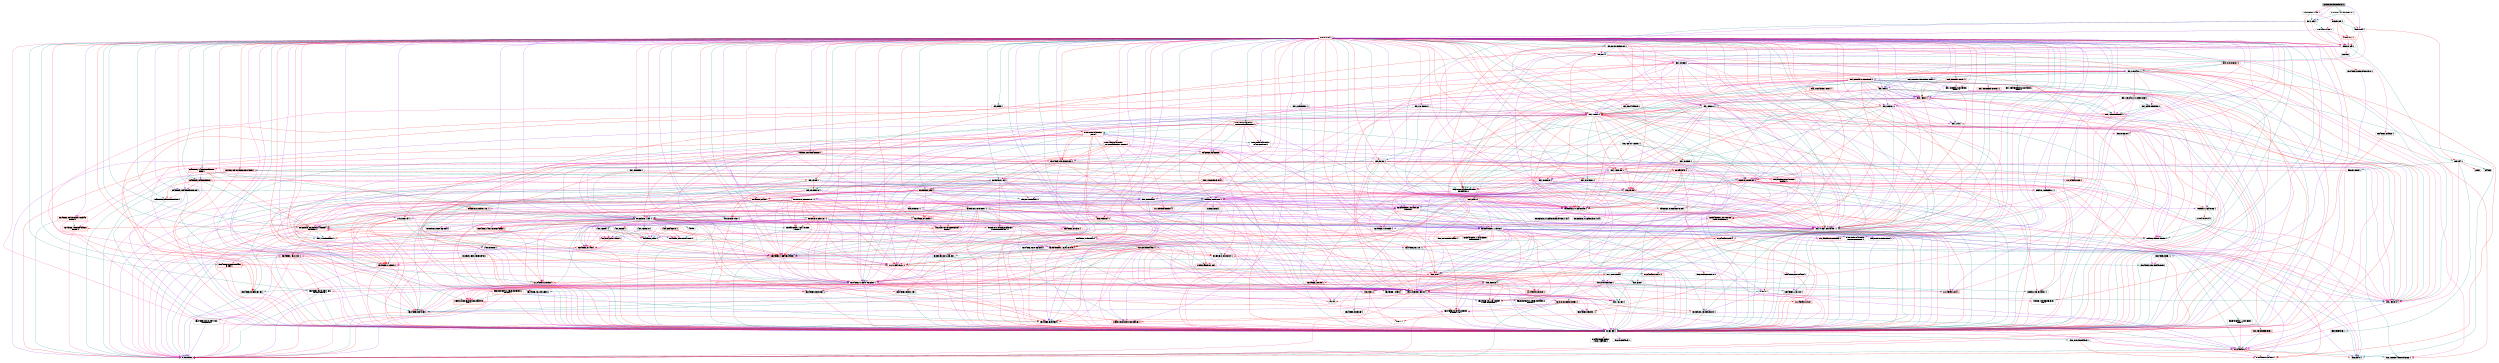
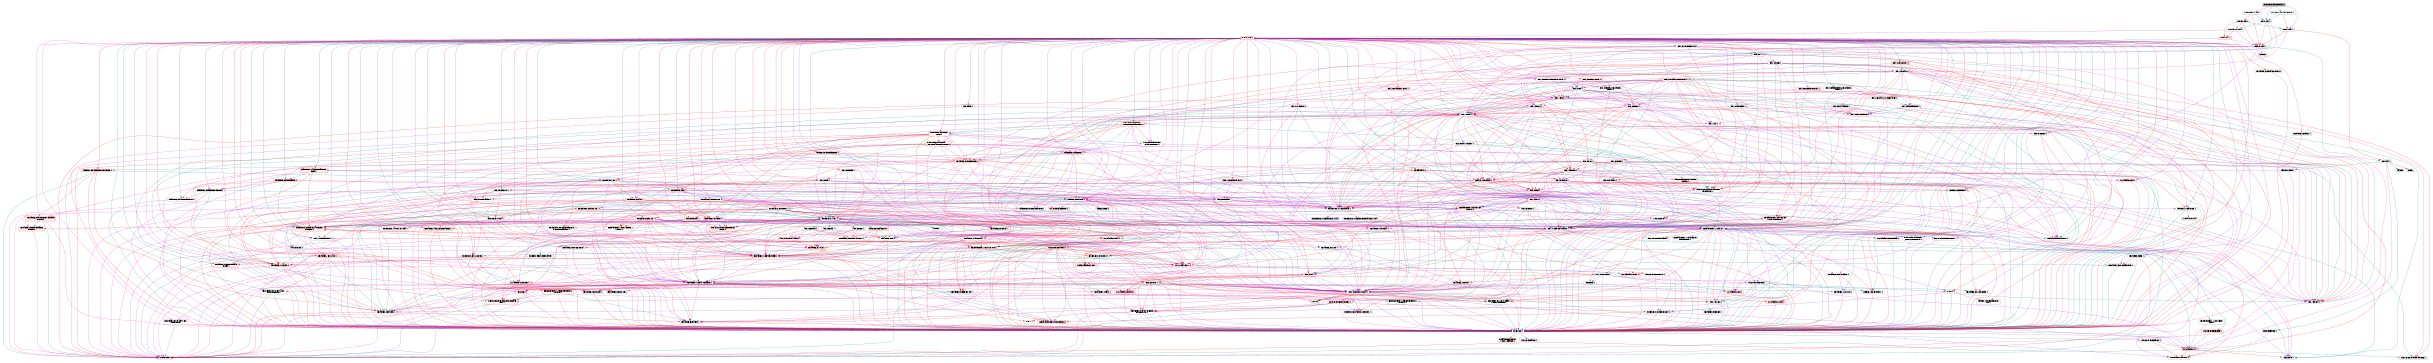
(1683, 82) -> none
(1206, 101) -> none
(438, 229) -> (395, 229)
(670, 229) -> (879, 229)
(542, 231) -> (599, 240)
(1587, 312) -> (1358, 312)
